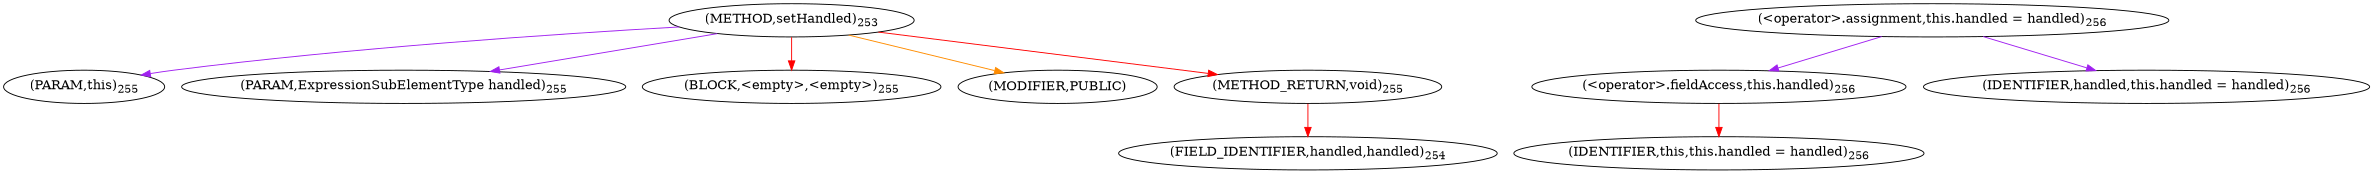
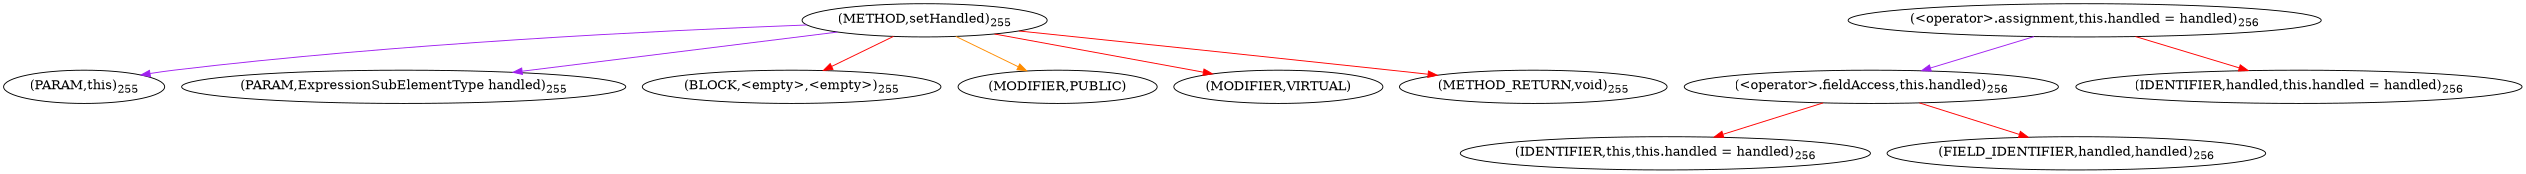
(868, 19) -> (1001, 19)
(2035, 52) -> (2187, 52)
none -> (1278, 87)
(1308, 116) -> (1969, 119)
(1435, 152) -> (2204, 152)
